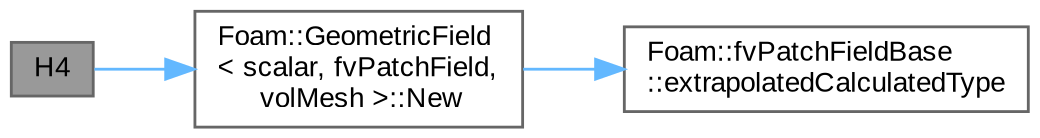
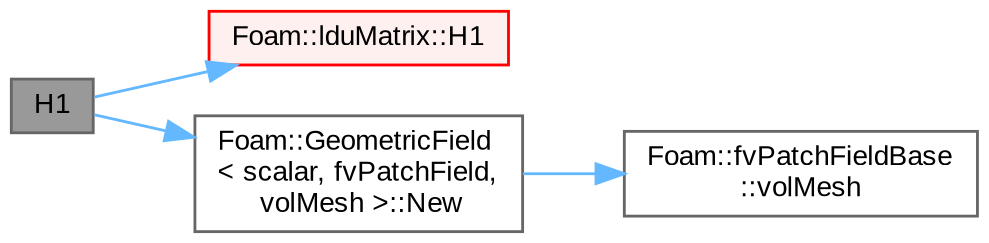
none -> (359, 38)
(52, 69) -> (52, 106)
(826, 69) -> (801, 174)
